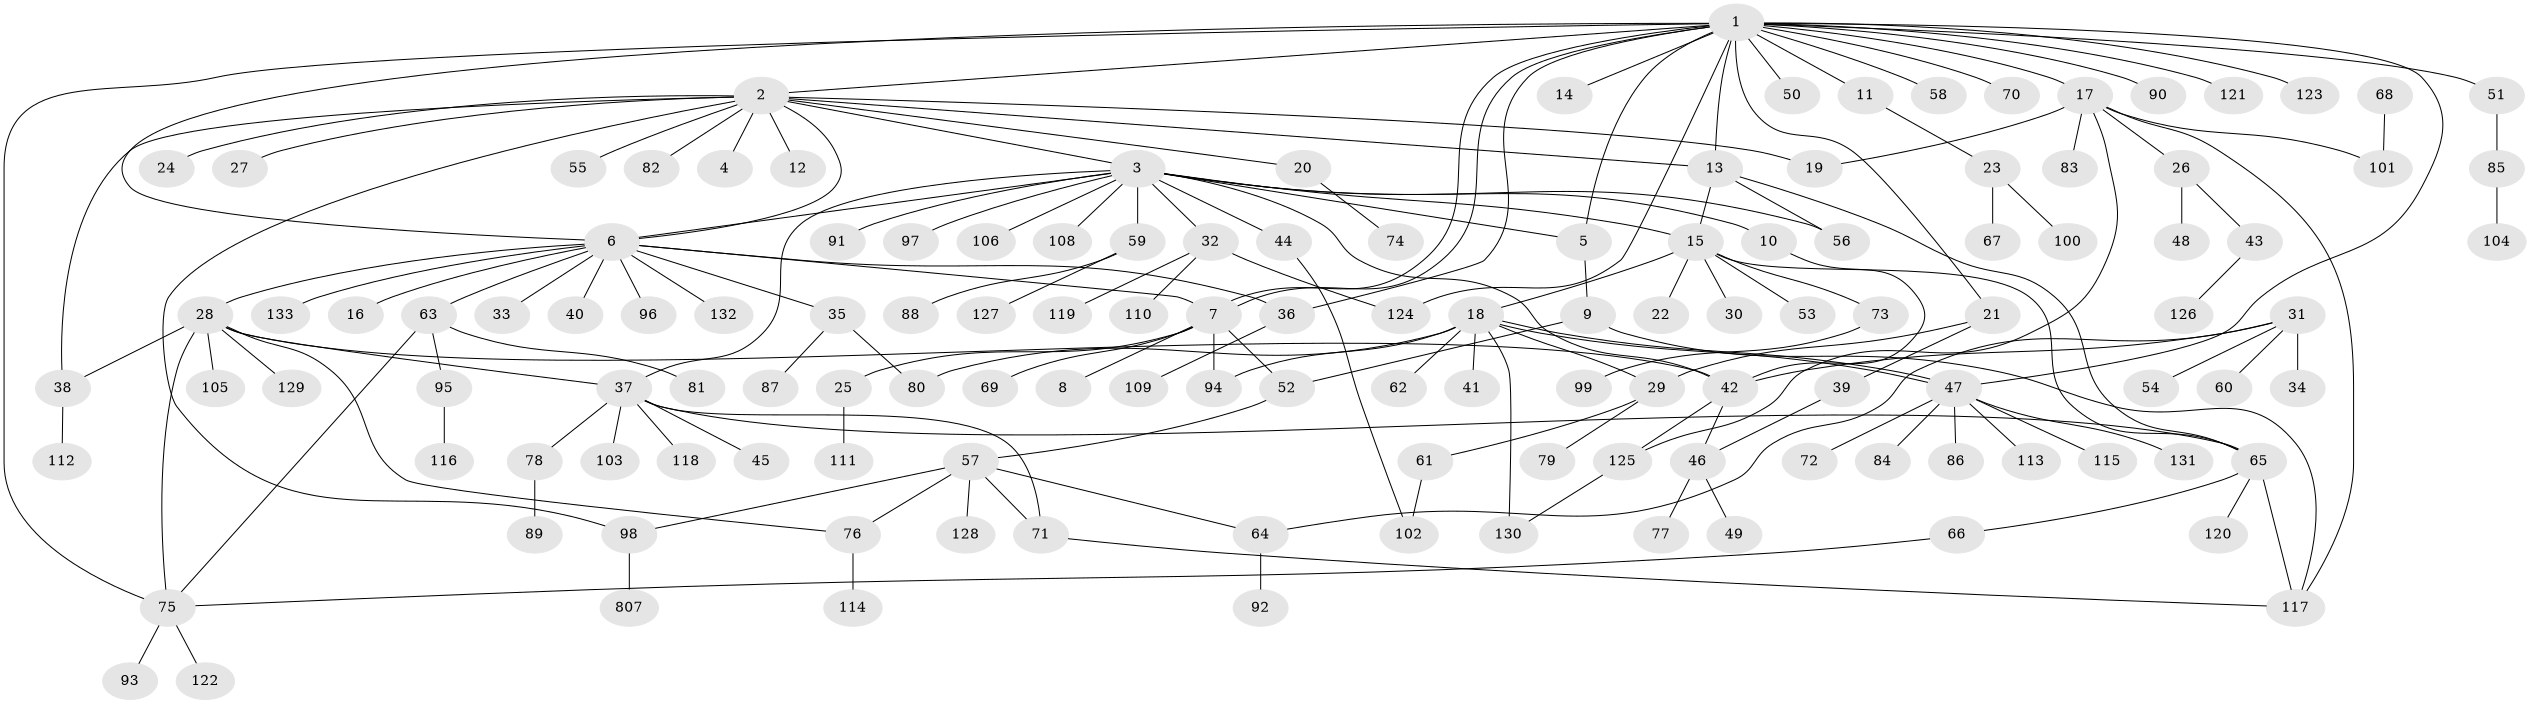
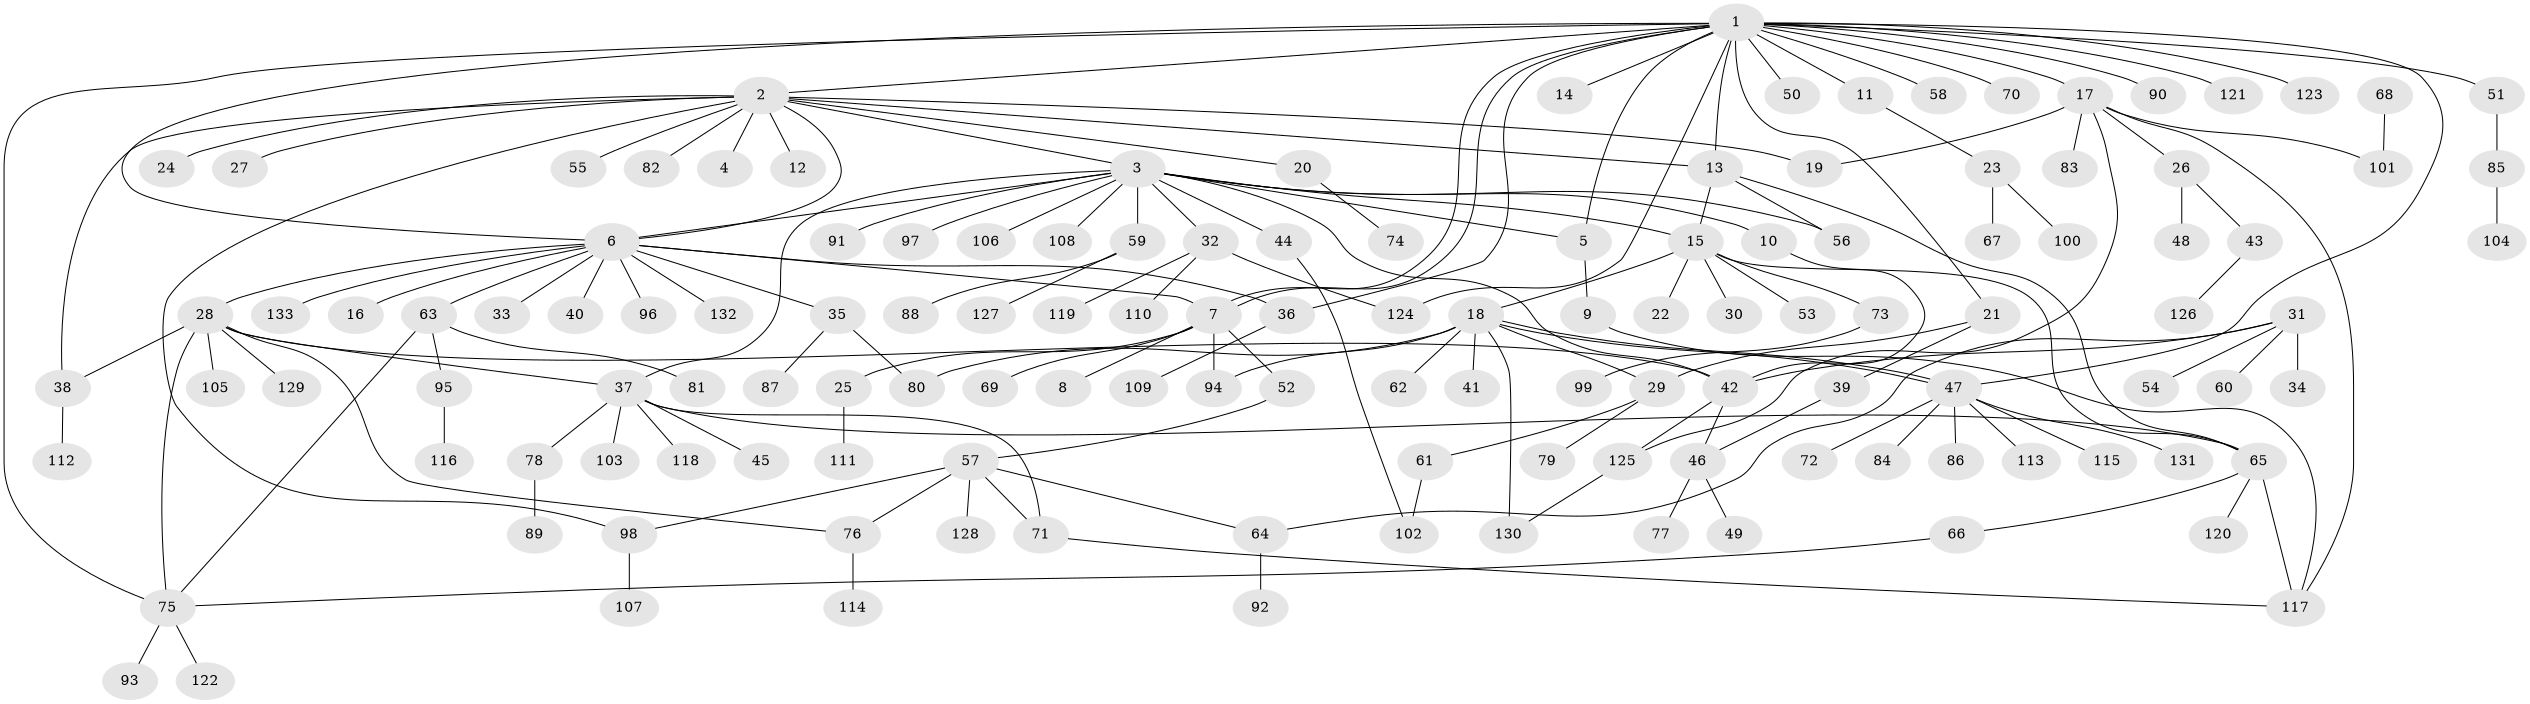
(1425, 355) -> none
(629, 608) -> (629, 608)
